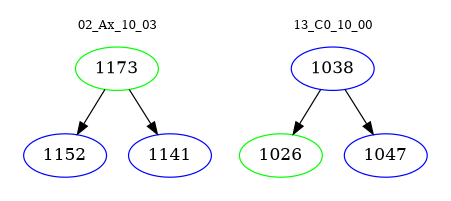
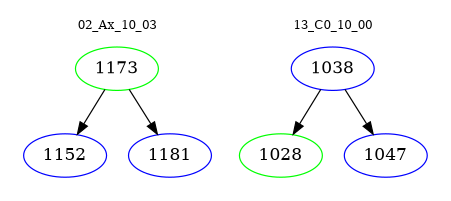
(170, 156) -> (170, 156)
(281, 156) -> (281, 156)
